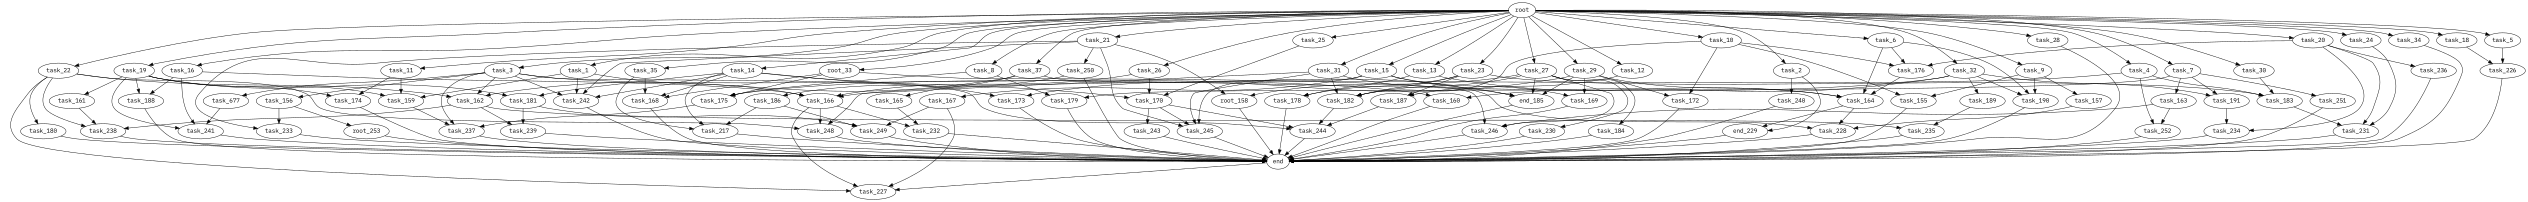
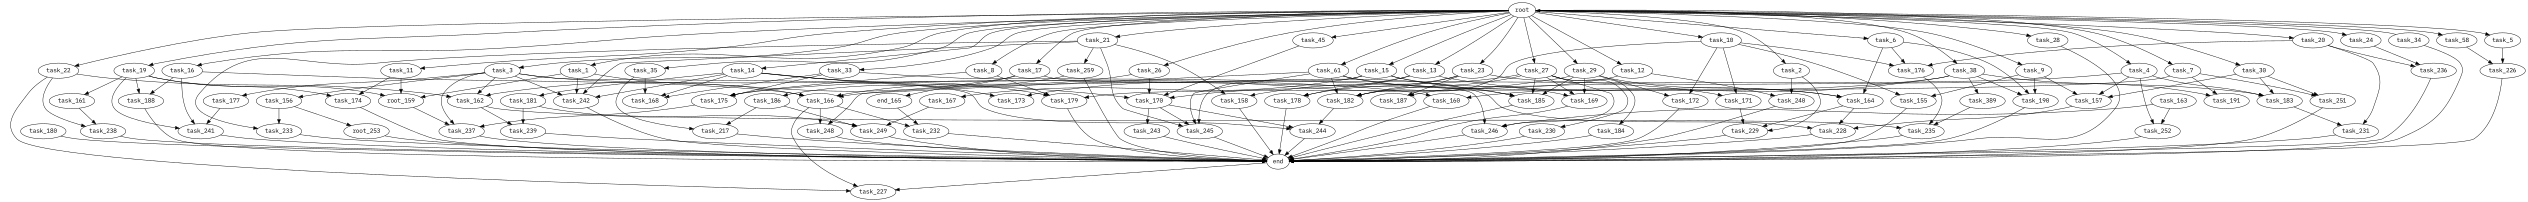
(1963, 17) -> (1968, 17)
(1313, 40) -> (1313, 40)
(2457, 40) -> (2457, 40)
(840, 71) -> (840, 71)
(1030, 71) -> (1030, 71)
(1080, 71) -> (1080, 71)
(1329, 71) -> (1329, 71)
(1964, 71) -> (1964, 71)
none -> (1693, 80)
(2179, 84) -> none
(361, 85) -> none
none -> (1558, 85)
(1888, 85) -> (1941, 97)
none -> (2291, 85)
(2396, 85) -> (2395, 55)
none -> (2112, 87)
none -> (1292, 89)
none -> (2149, 90)
(31, 96) -> none
(686, 97) -> (903, 82)
(226, 101) -> (226, 101)
(401, 101) -> (401, 101)
(889, 101) -> (889, 101)
(1234, 101) -> (1234, 101)
(1531, 101) -> (1531, 101)
none -> (1738, 101)
(1983, 101) -> (1983, 101)
(1355, 115) -> none
(290, 118) -> none
(432, 119) -> none
(1745, 131) -> (1745, 131)
(2227, 131) -> none
(1087, 142) -> none
(950, 158) -> none
(931, 164) -> none
